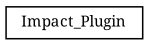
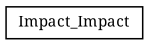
(74, 23) -> (74, 23)
